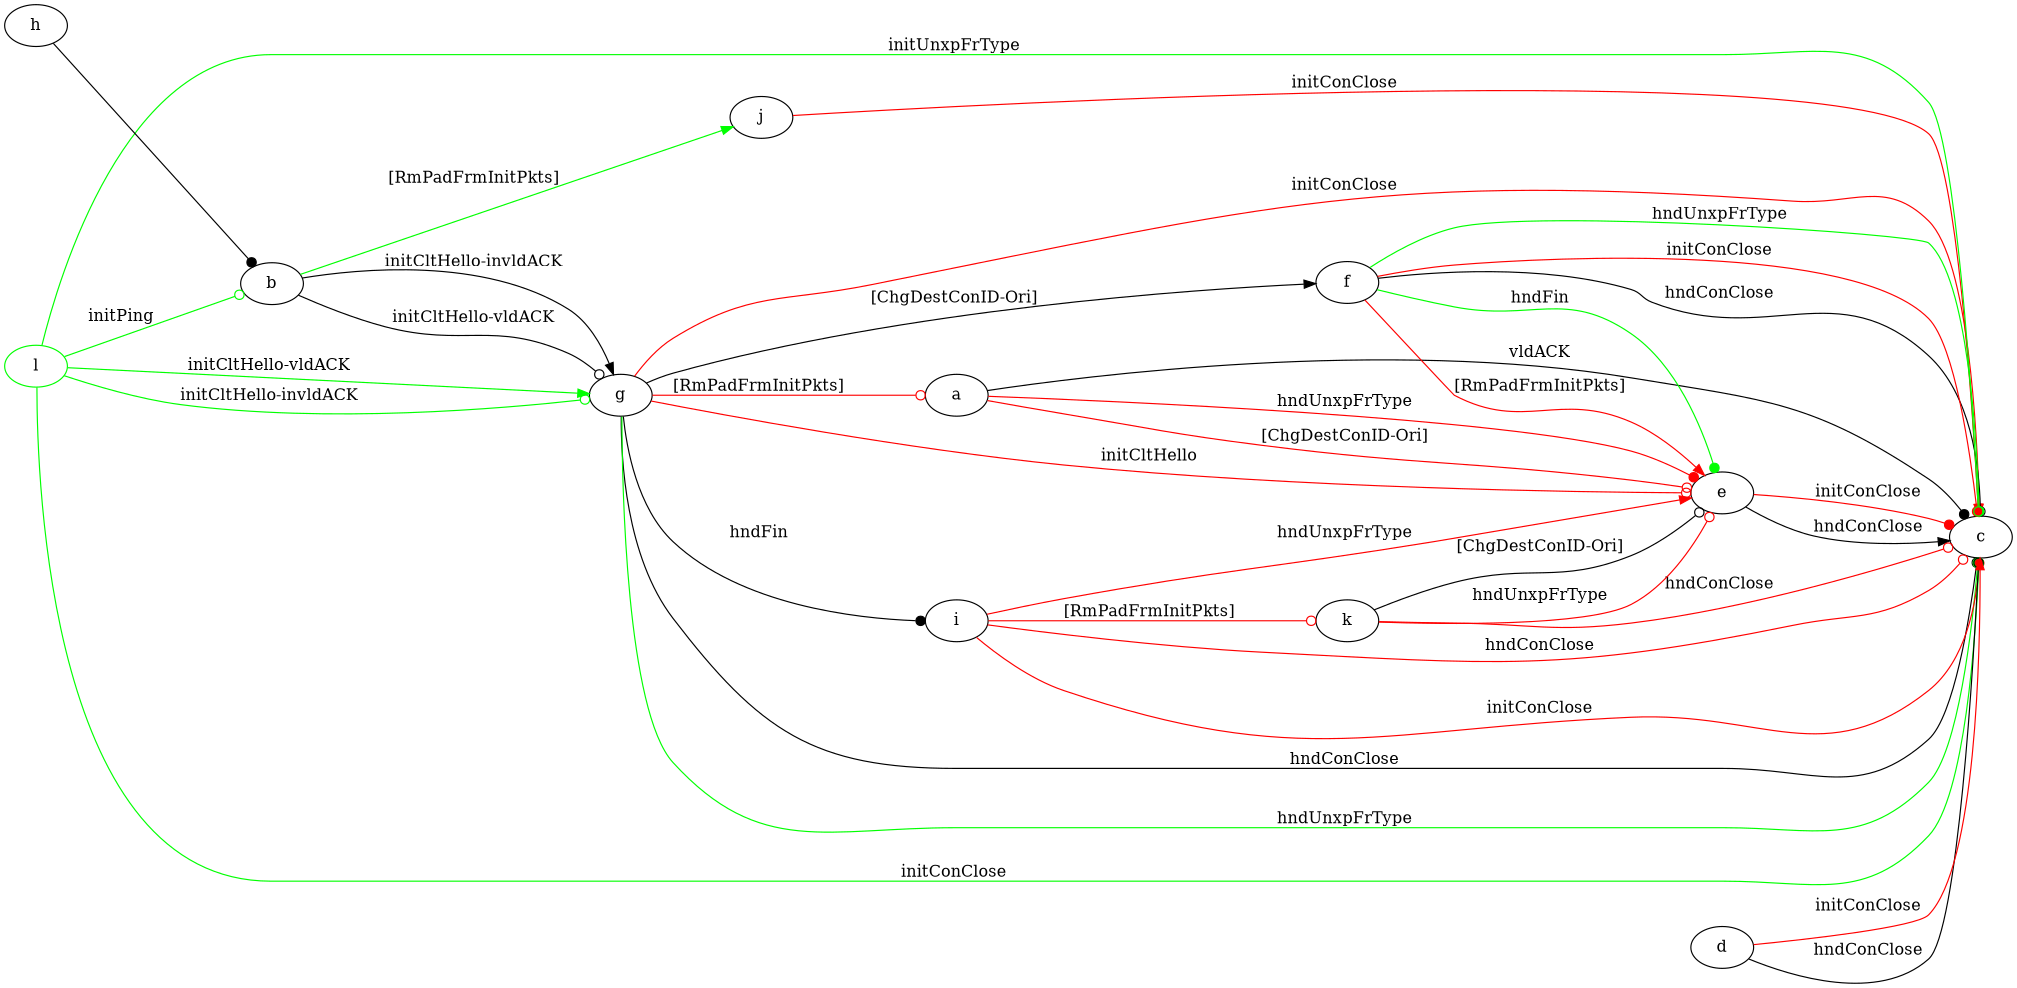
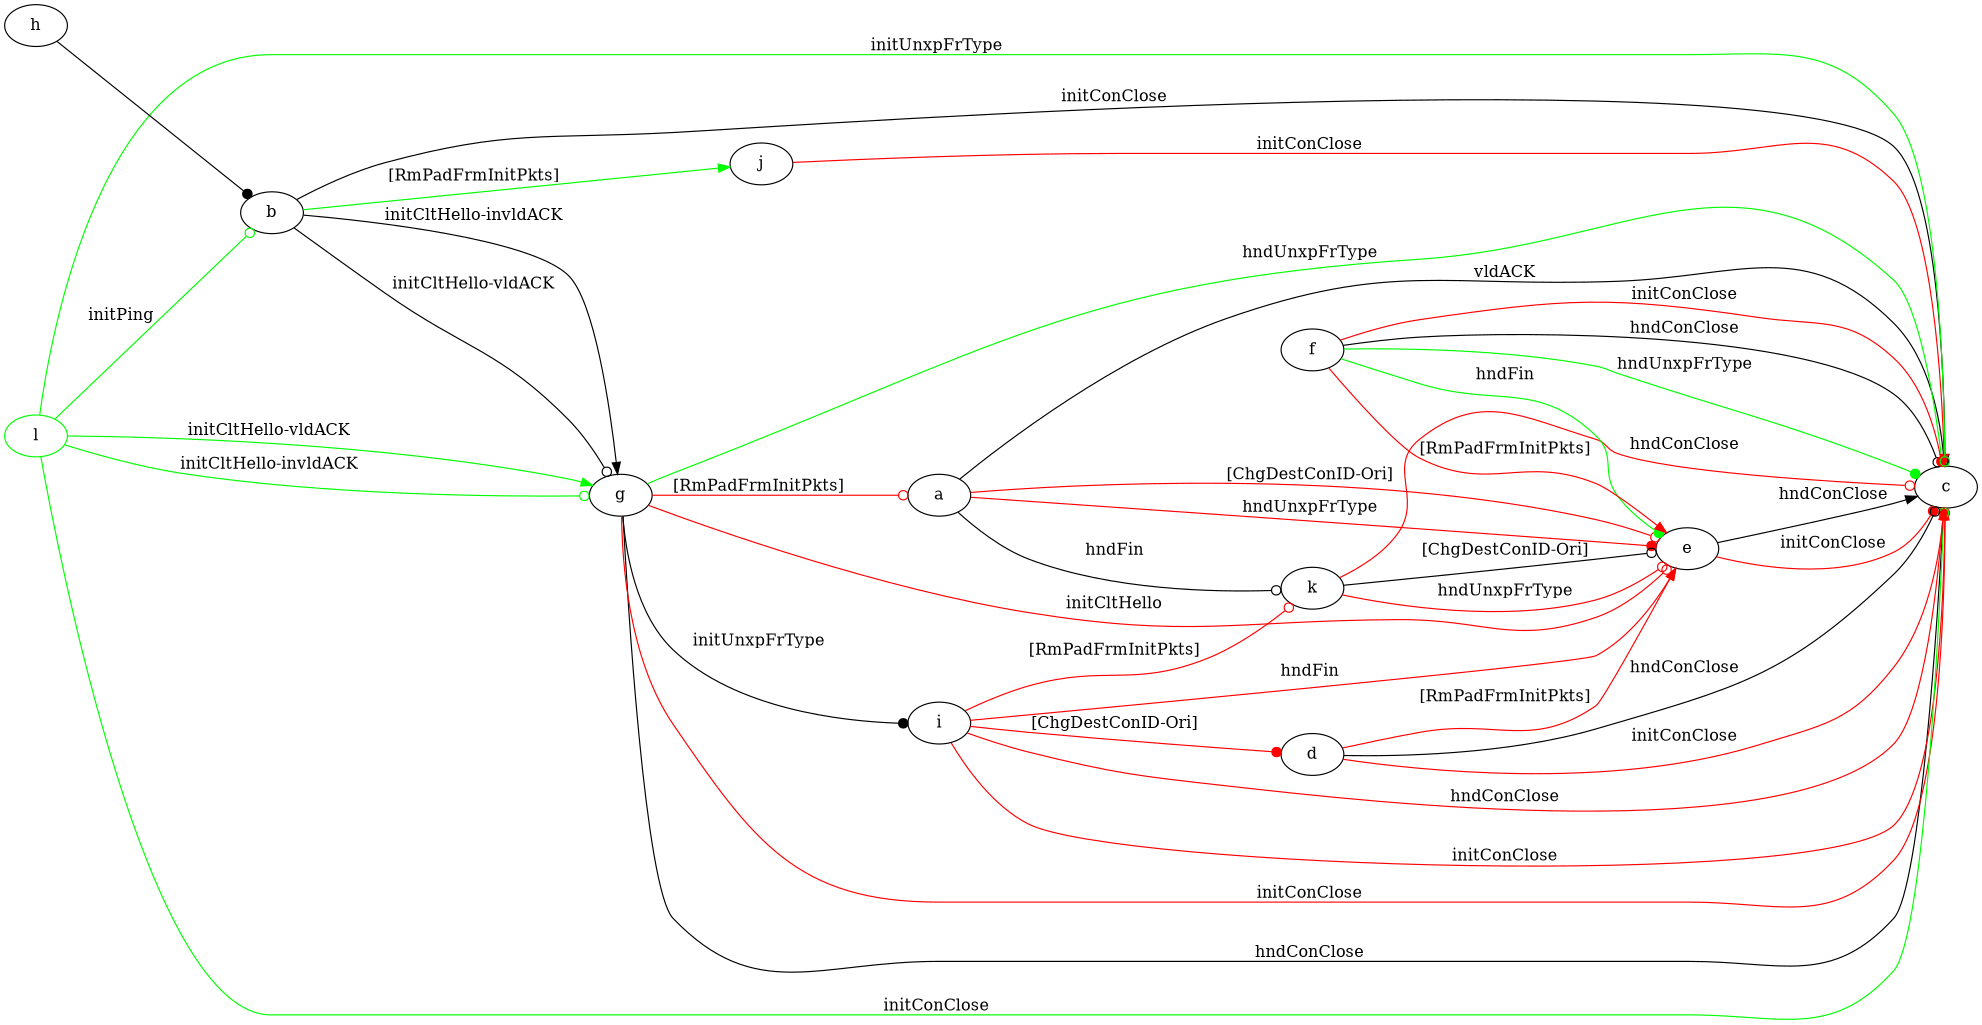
none -> (1251, 104)
(972, 315) -> none
(761, 533) -> (761, 641)
(1347, 533) -> (1312, 671)
none -> (1106, 580)
none -> (1544, 728)
none -> (1121, 740)
